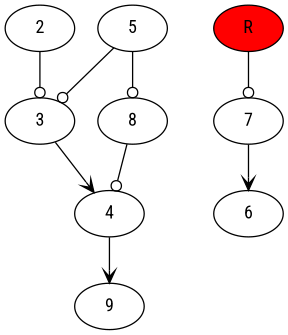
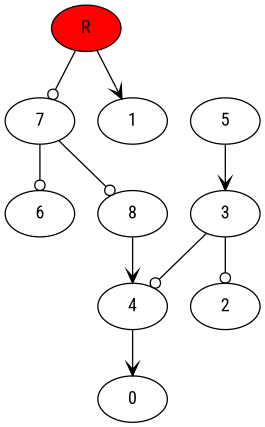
(40, 70) -> (225, 255)
(133, 70) -> (82, 164)
(90, 71) -> (225, 161)
none -> (133, 121)
(248, 161) -> (40, 162)
(71, 162) -> (183, 256)
(122, 162) -> (133, 254)
(109, 306) -> (133, 399)
